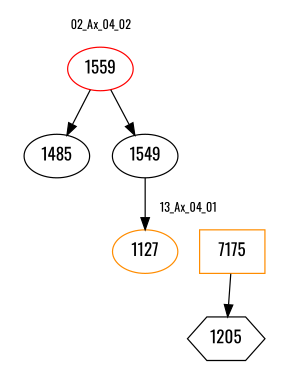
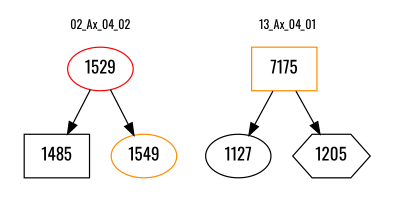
(100, 69) -> (100, 69)
(57, 156) -> (57, 156)
(145, 156) -> (144, 156)
(145, 205) -> (264, 108)
(145, 252) -> (238, 156)
